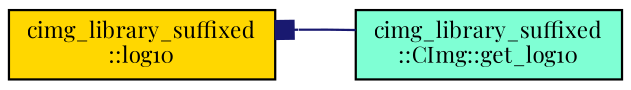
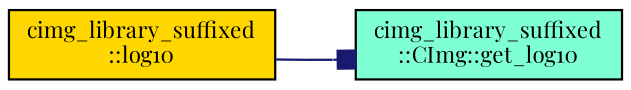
(327, 30) -> (304, 60)
